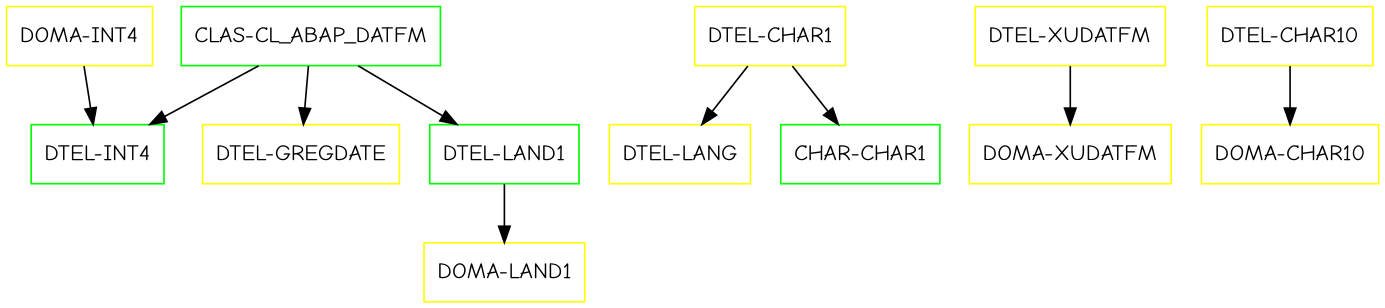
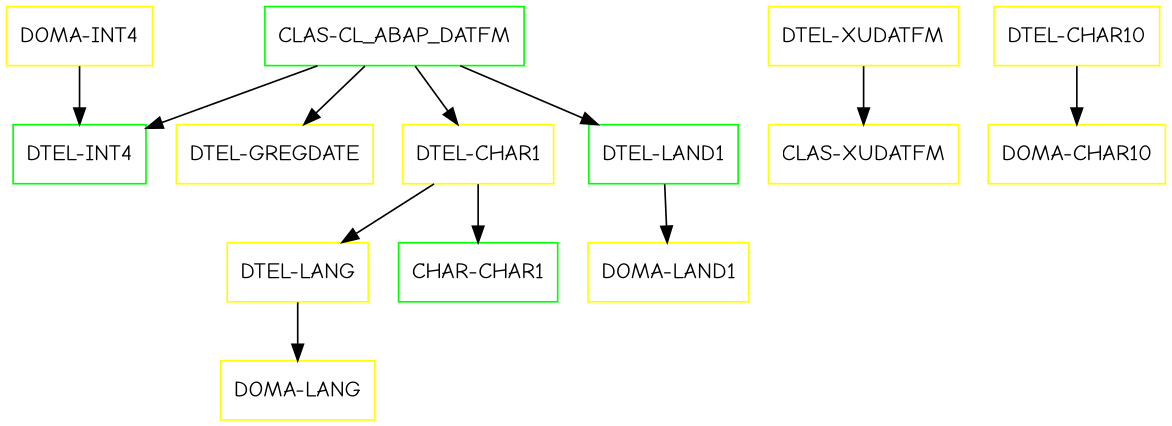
none -> (431, 88)
(1070, 154) -> (864, 154)
none -> (298, 390)
